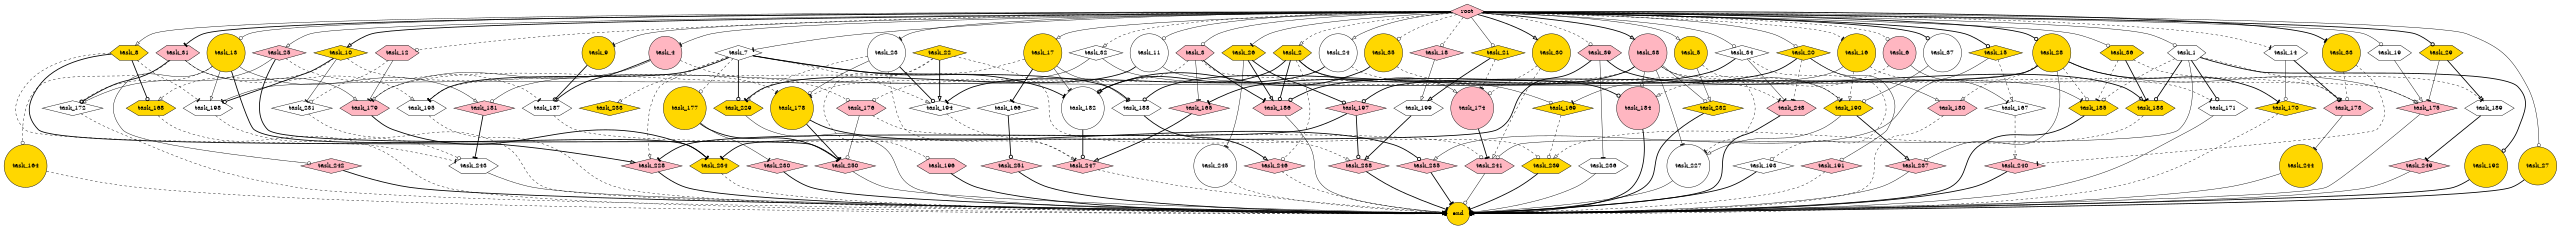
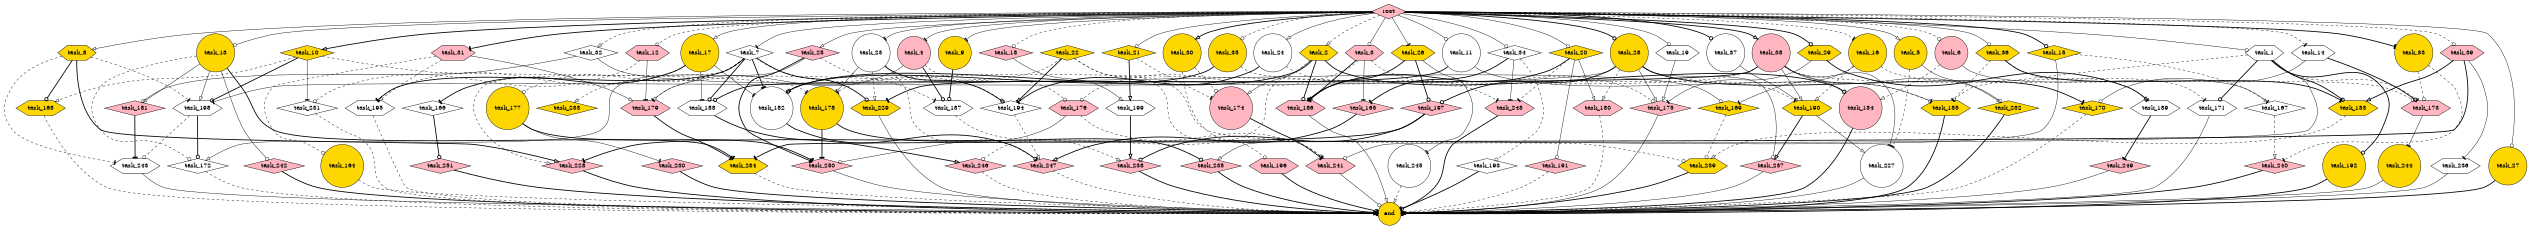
(127, 81) -> (198, 135)
